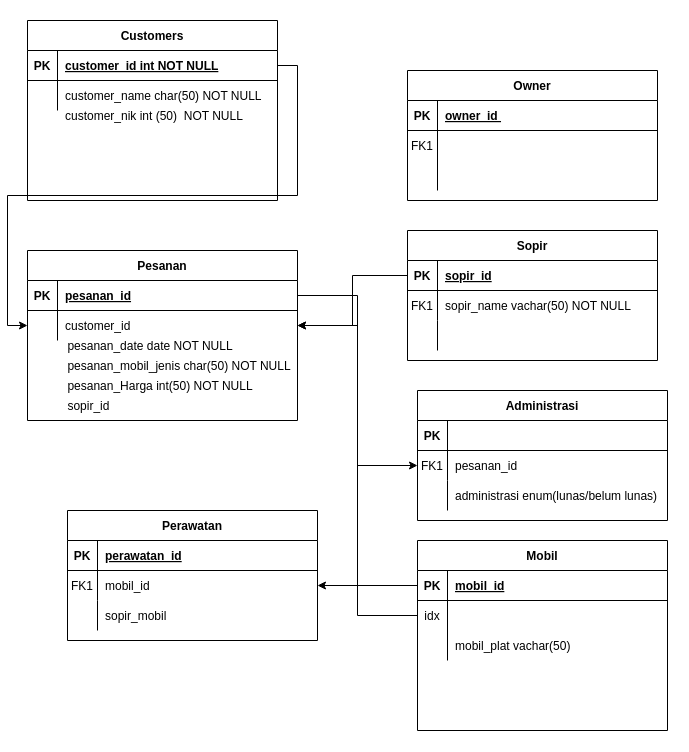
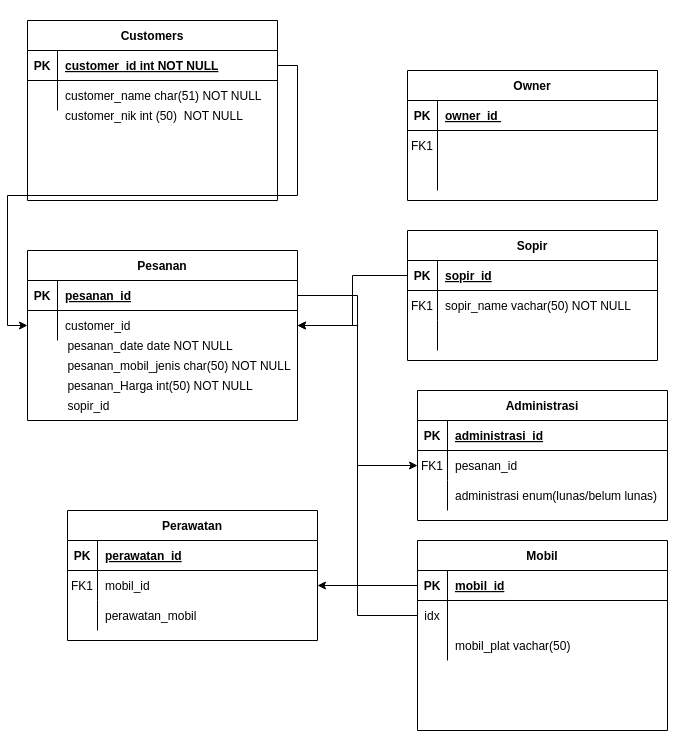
(164, 96) -> (164, 96)
none -> (558, 436)
(137, 616) -> (152, 616)
